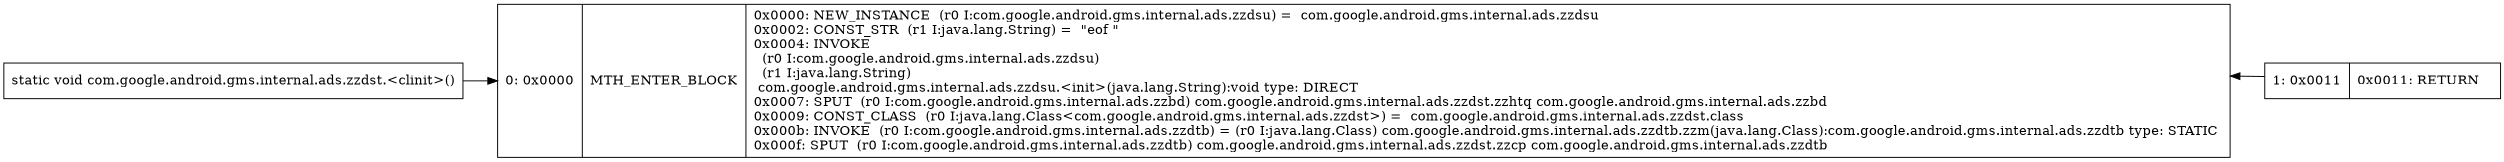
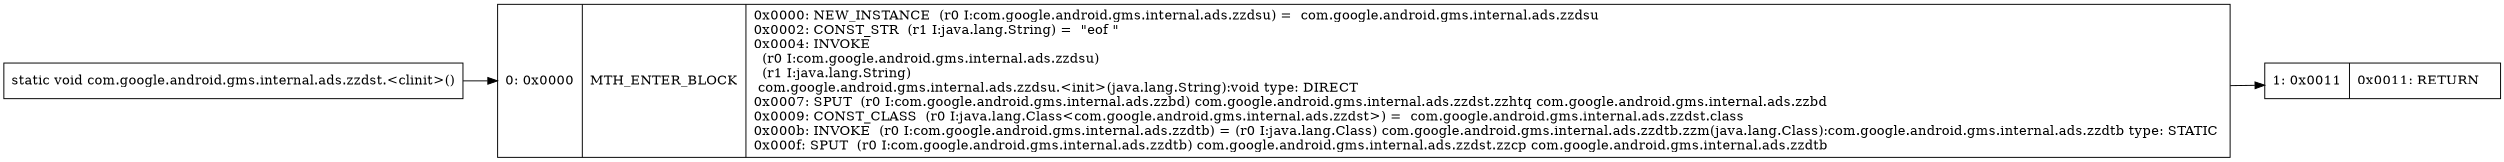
(2252, 76) -> (2243, 85)
